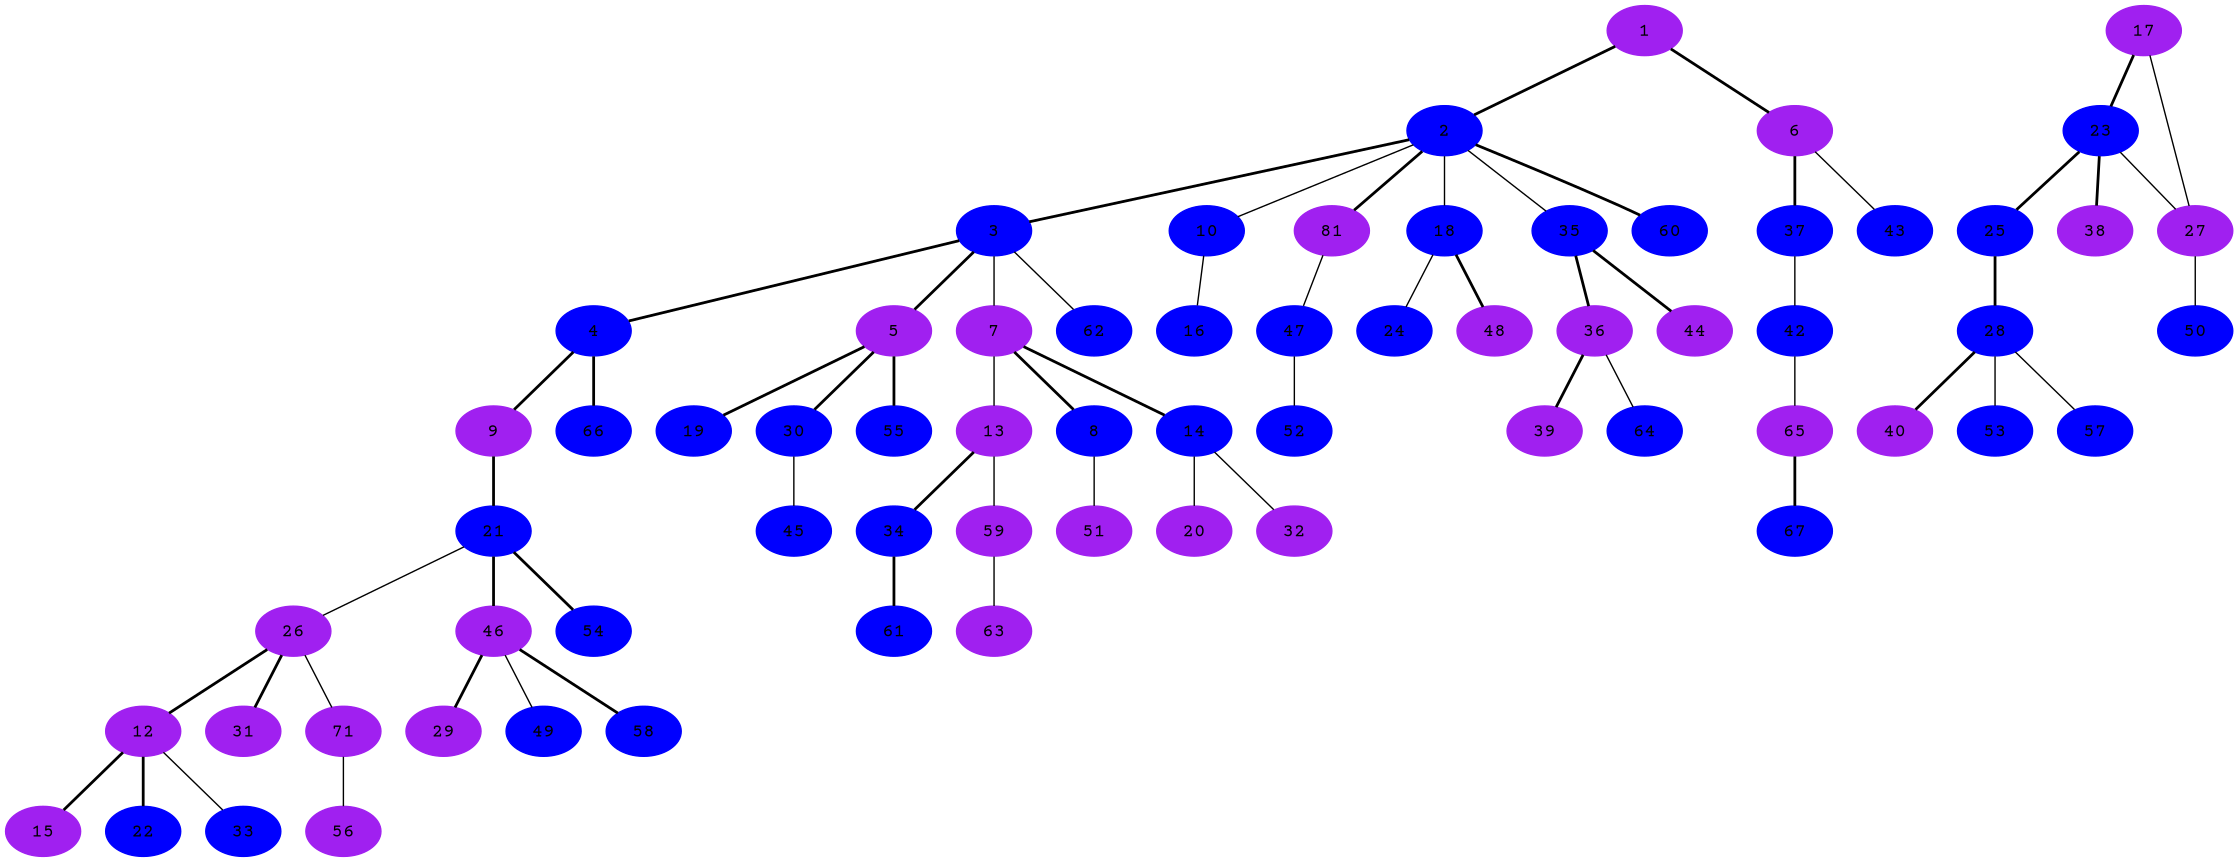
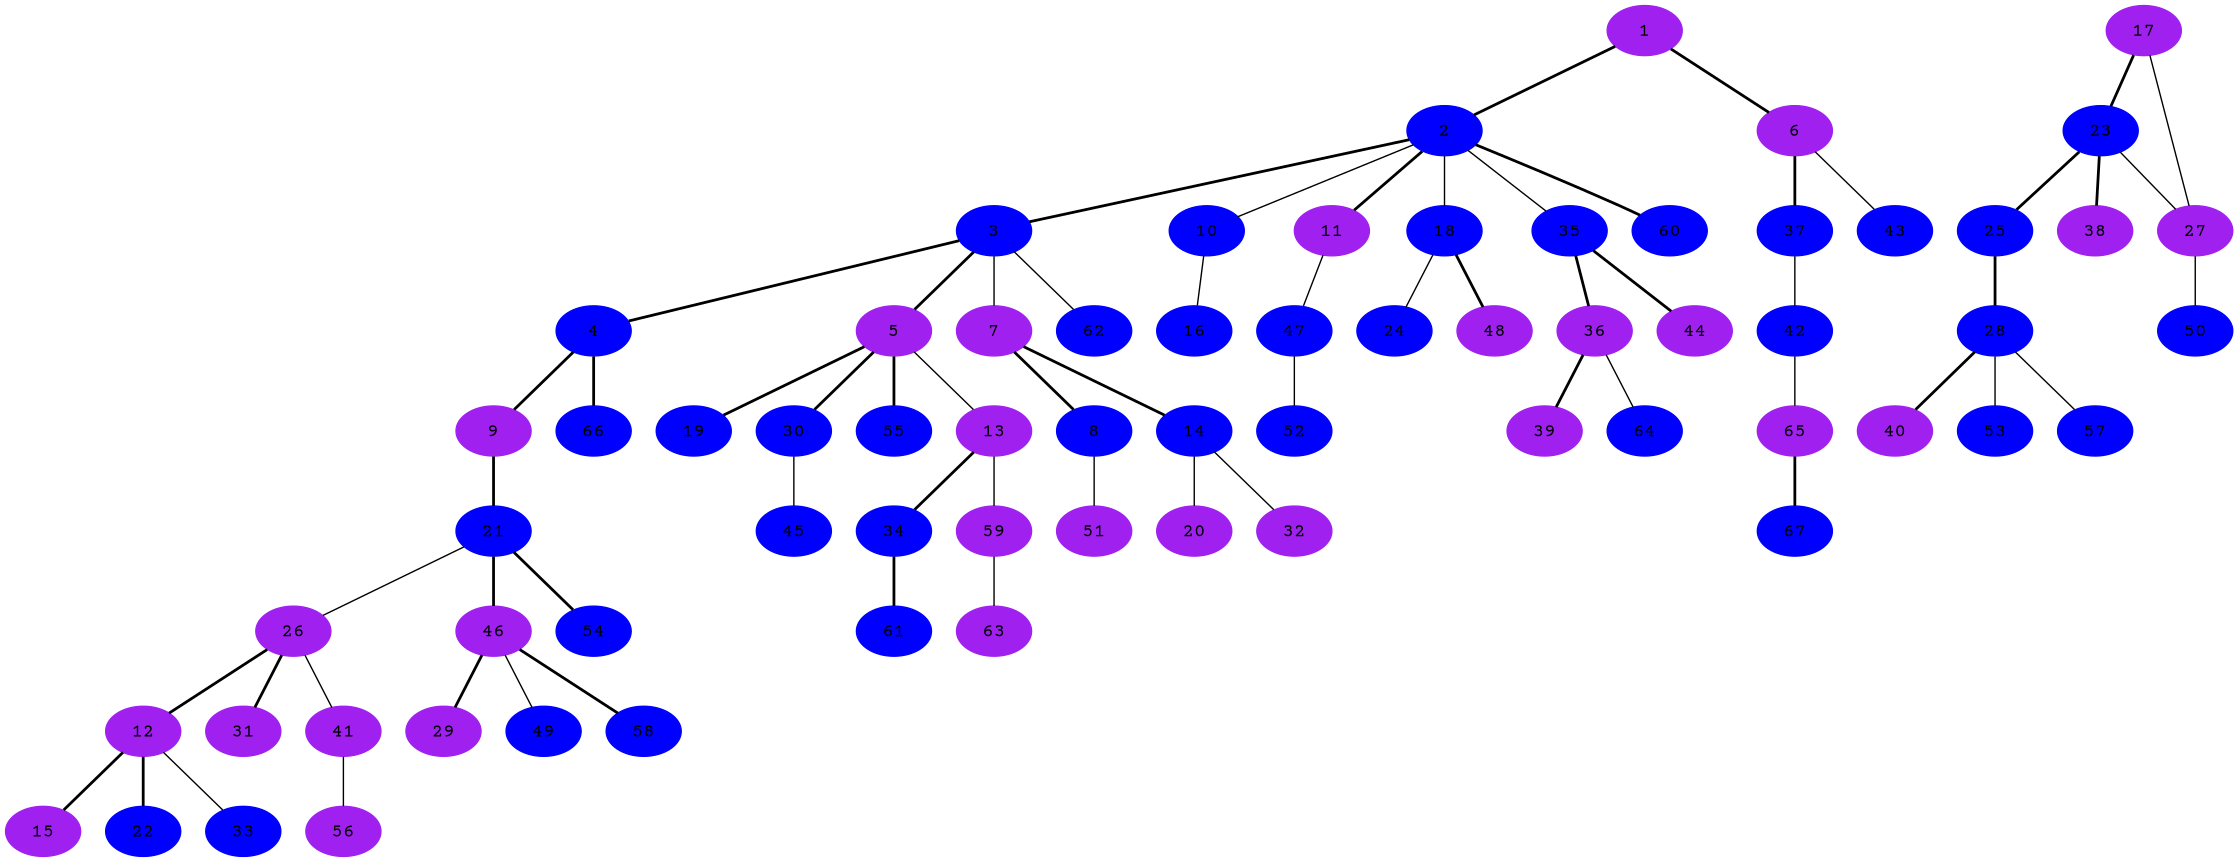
(1332, 231) -> (1332, 231)
(994, 381) -> (944, 381)
(343, 731) -> (343, 731)
